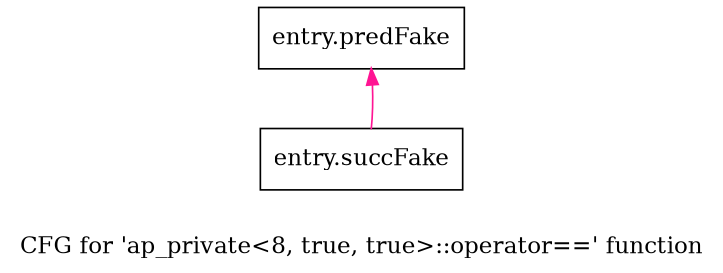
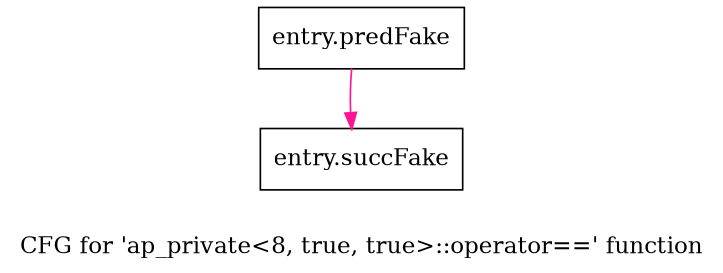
(373, 107) -> (350, 90)
